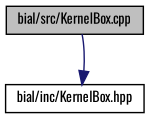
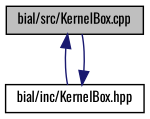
none -> (66, 67)
